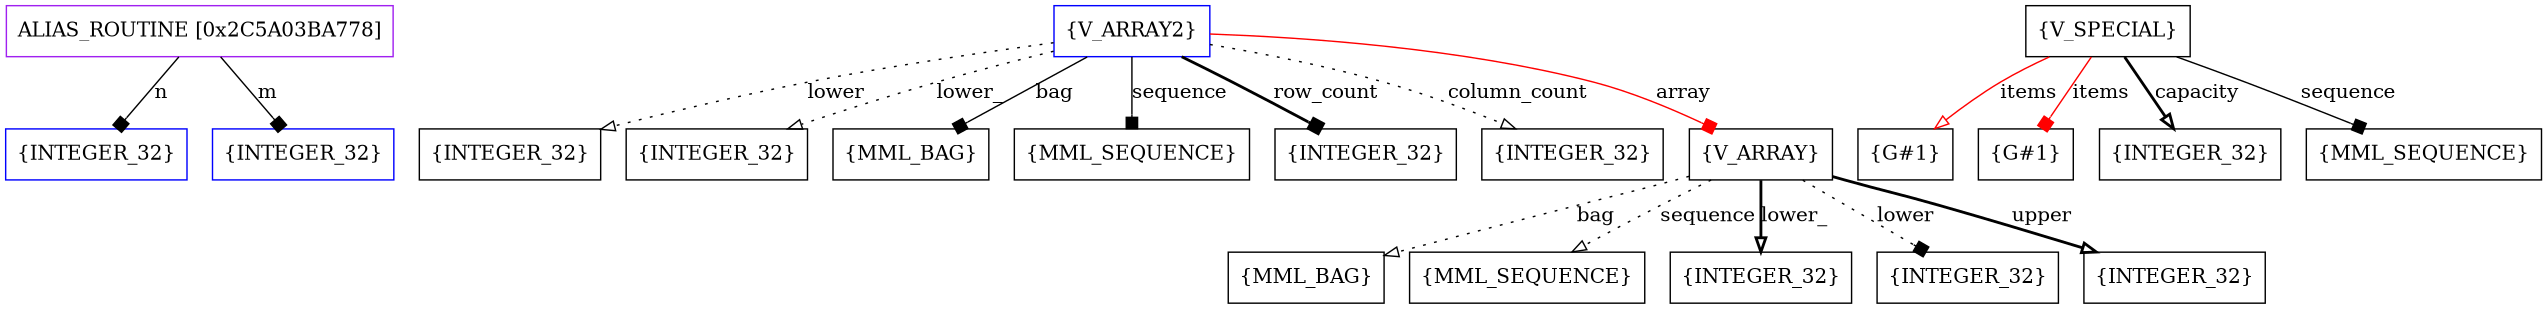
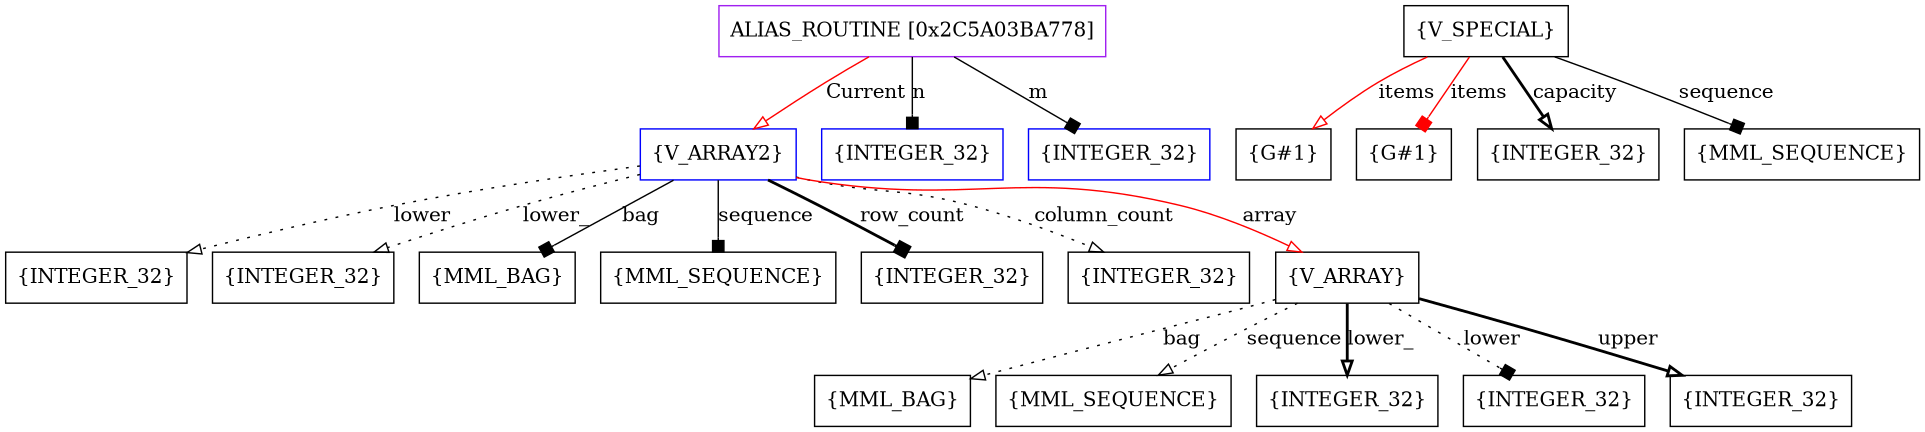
(1460, 56) -> (1047, 188)
none -> (817, 88)
